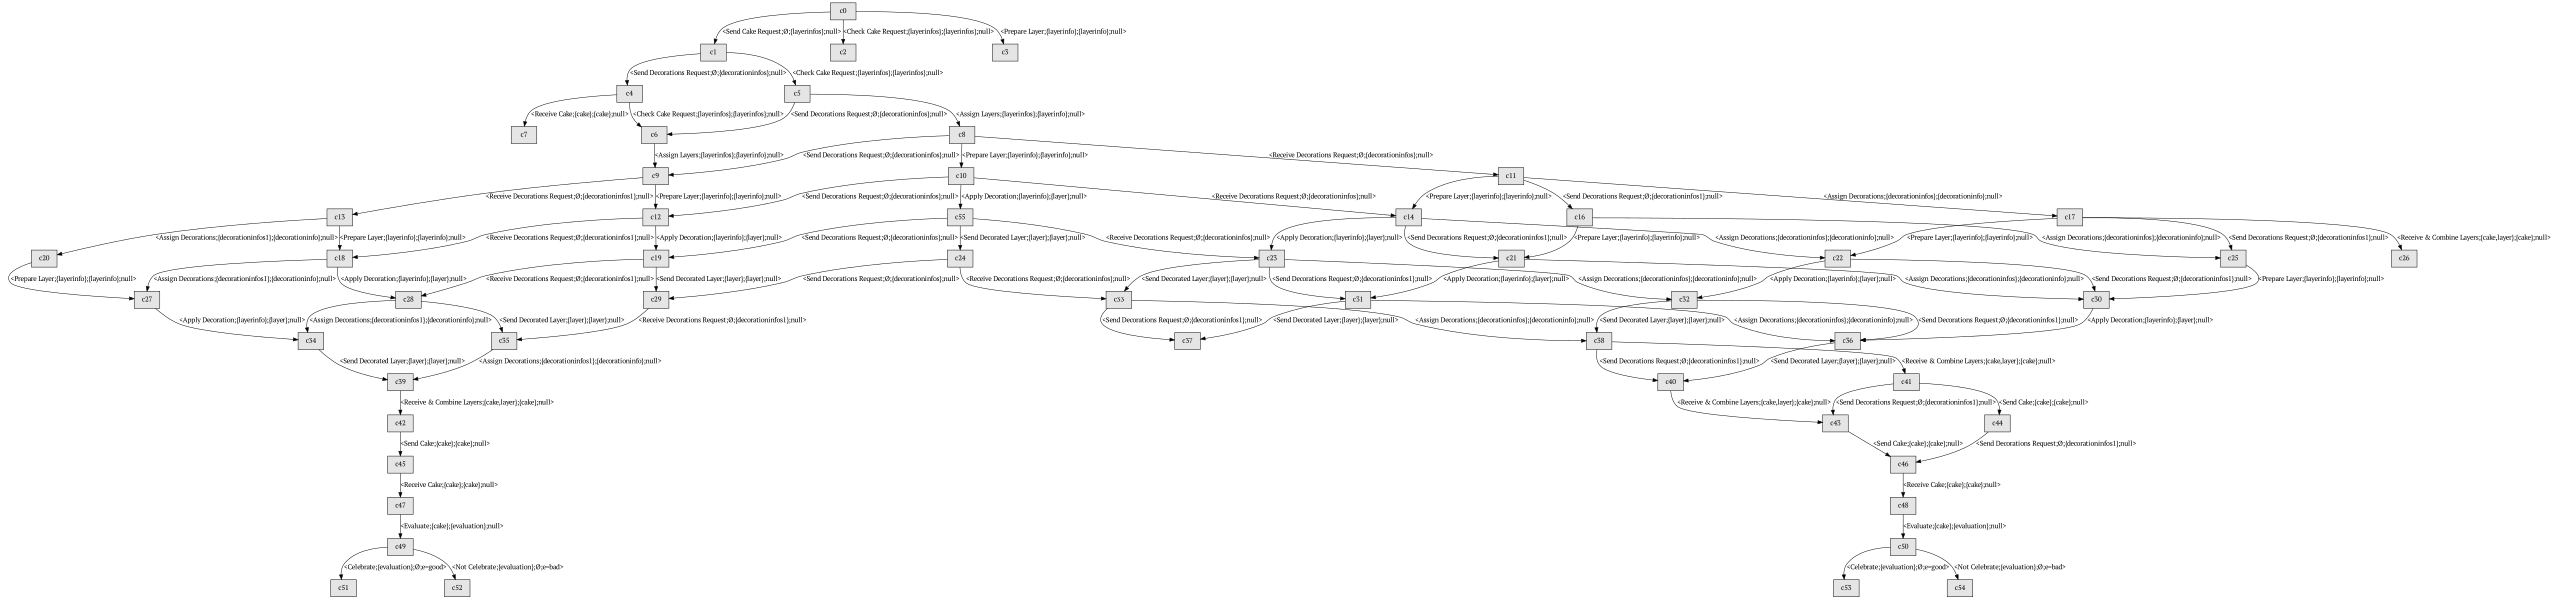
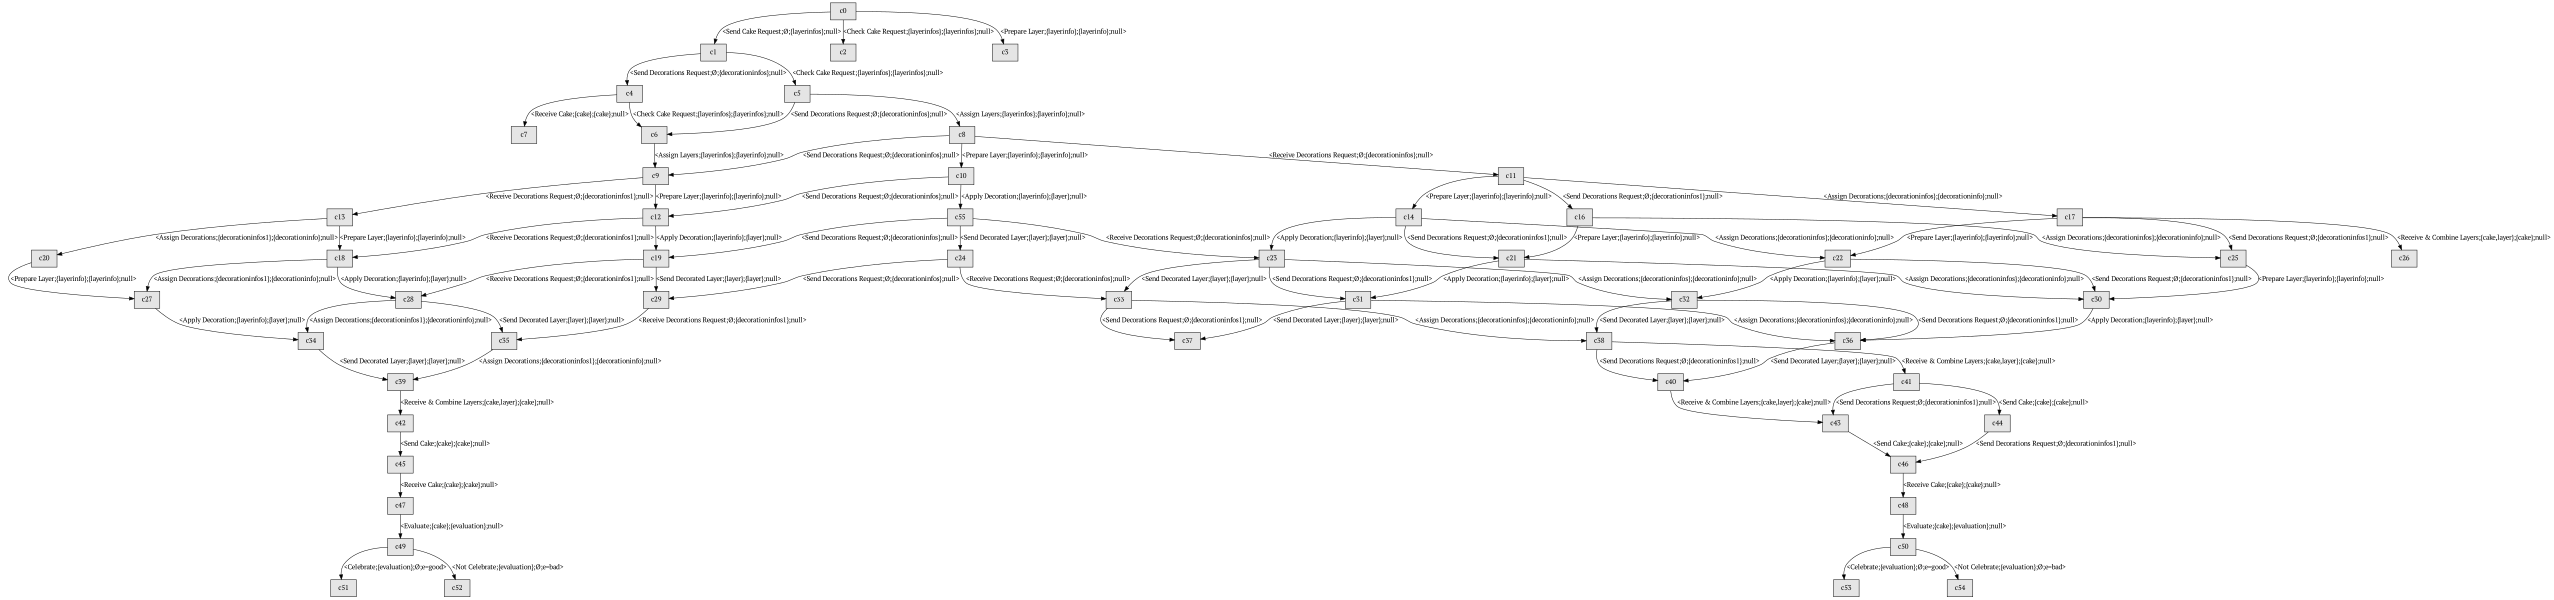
(1183, 197) -> none
